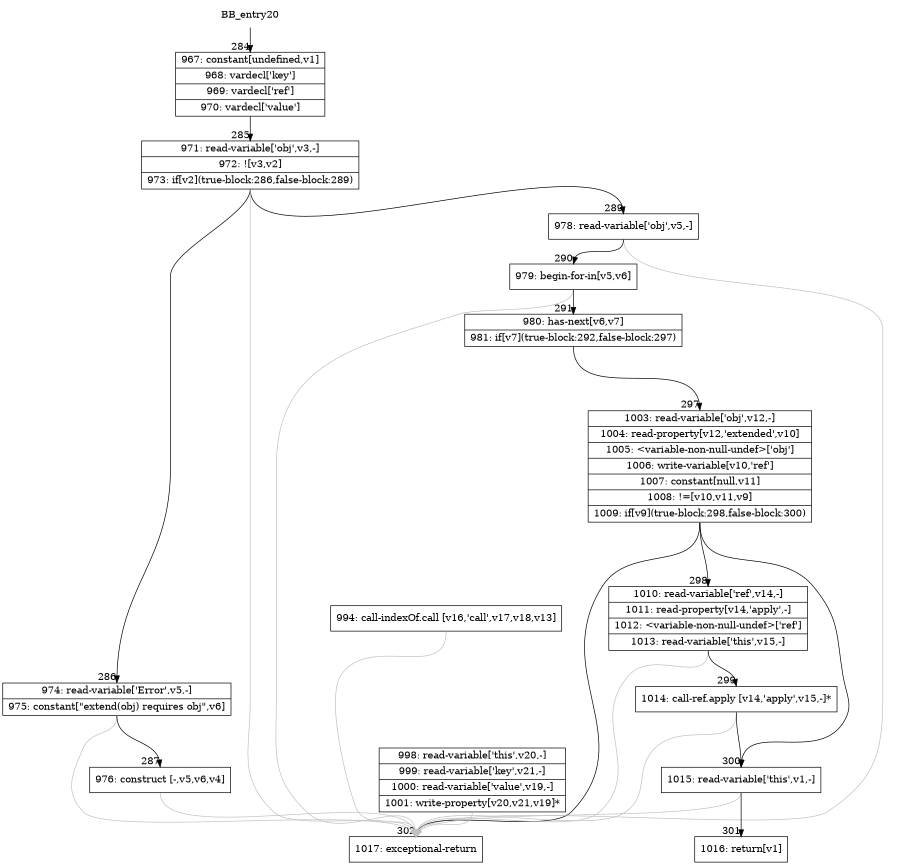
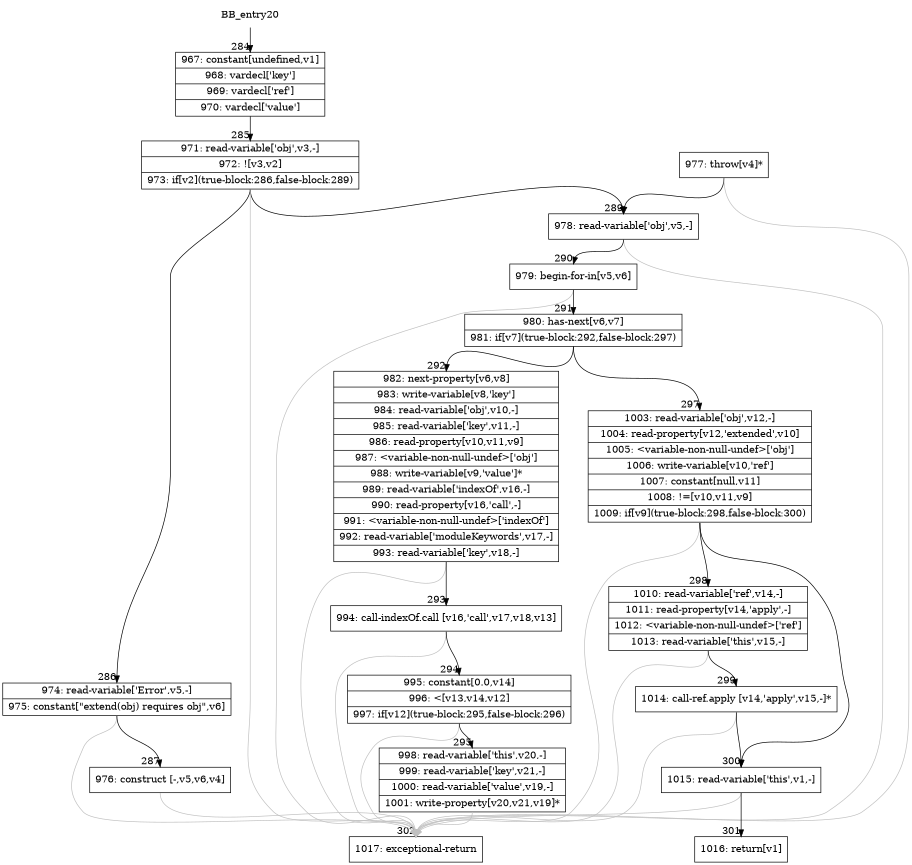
none -> (724, 165)
none -> (446, 466)
none -> (459, 699)
(595, 717) -> (595, 717)
